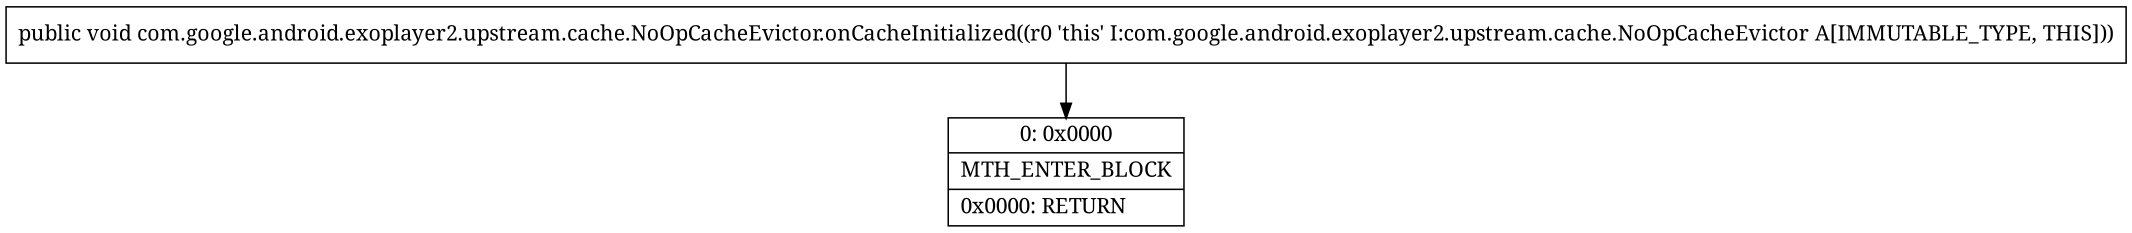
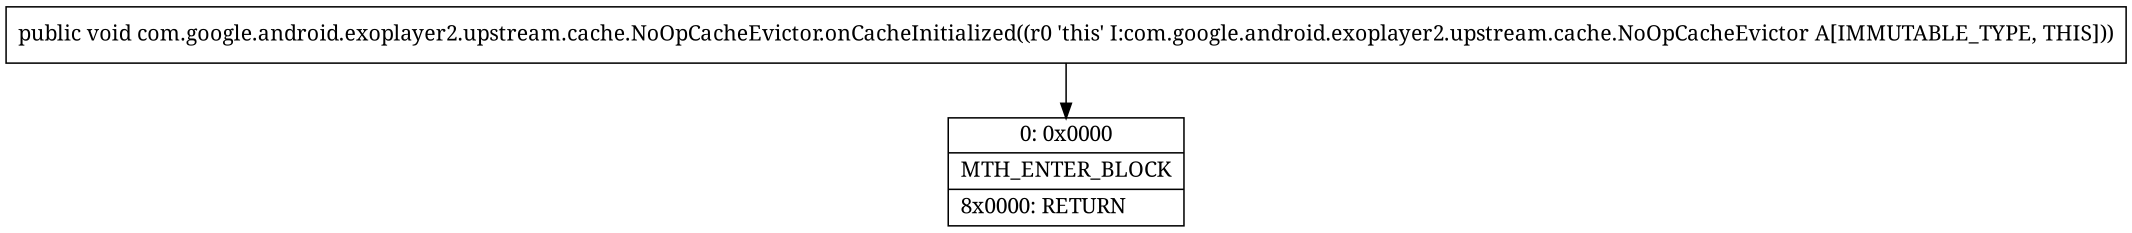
(1052, 207) -> (1052, 207)
